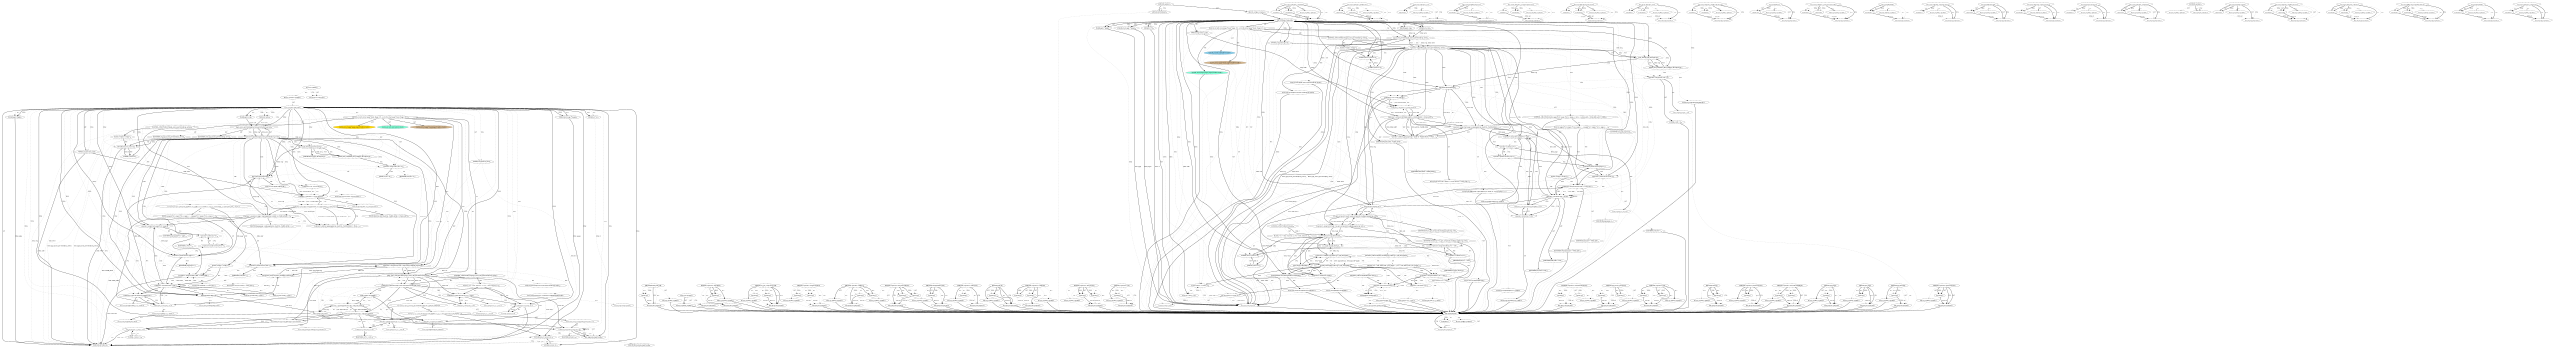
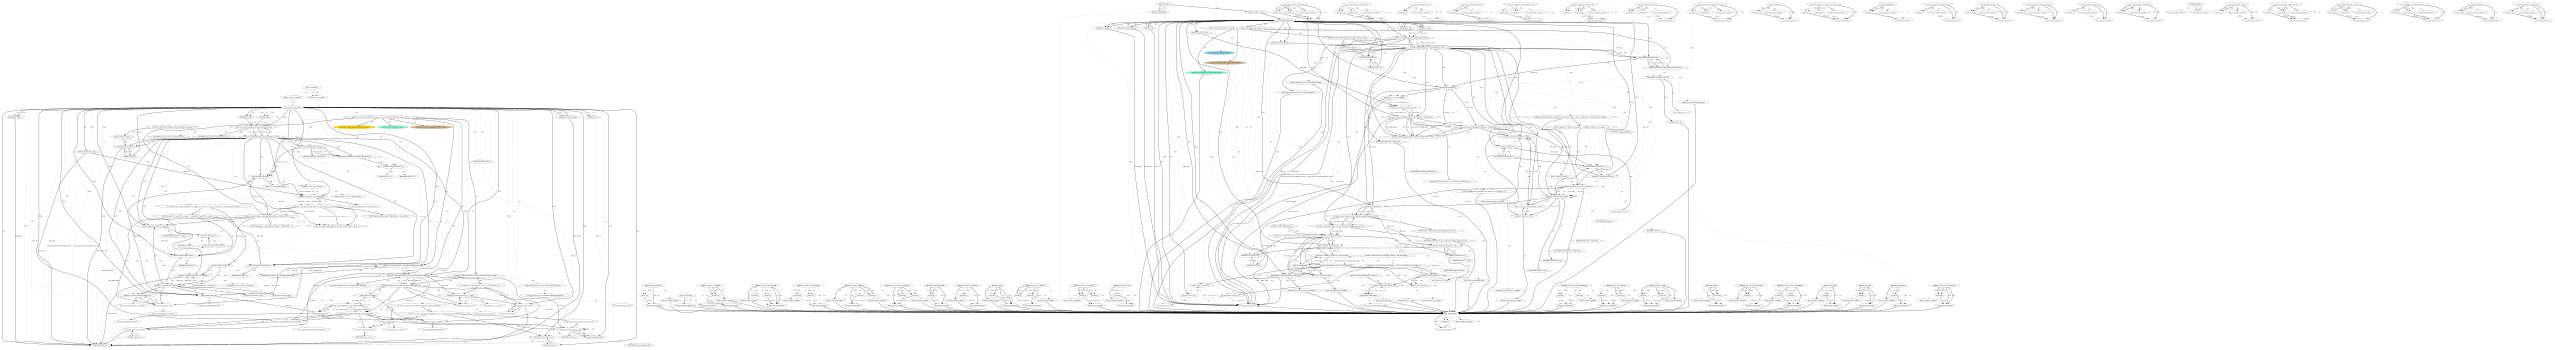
(361, 271) -> (361, 271)
(507, 272) -> (544, 290)
none -> (348, 286)
